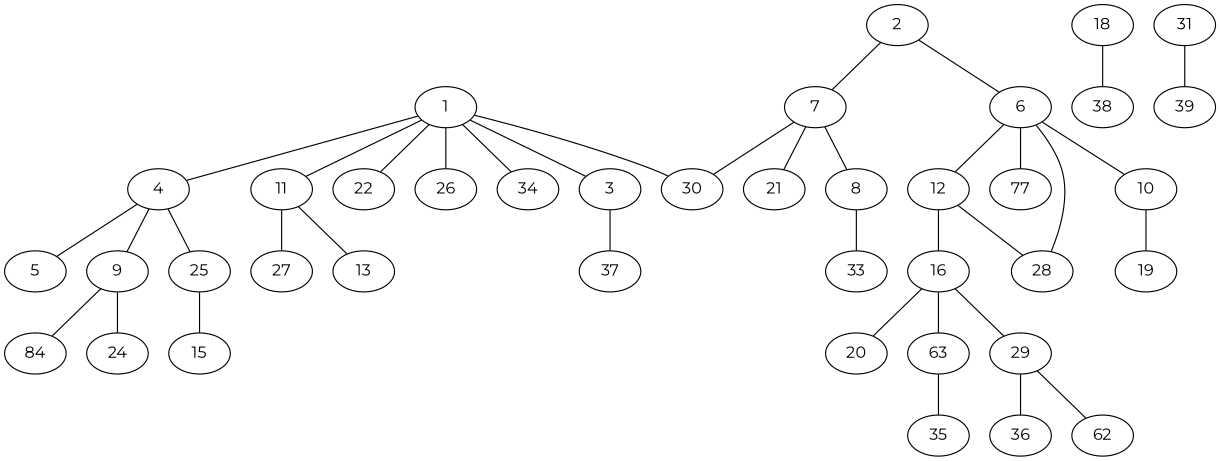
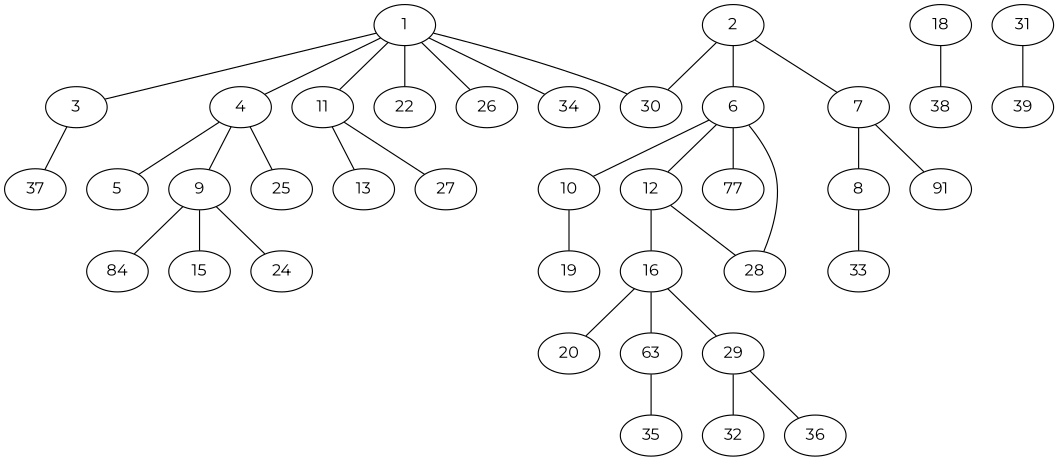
(754, 148) -> (692, 66)
(774, 189) -> (941, 189)
(200, 313) -> (200, 230)
(1103, 436) -> (733, 436)
